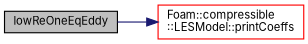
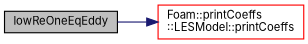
(231, 22) -> (231, 22)
